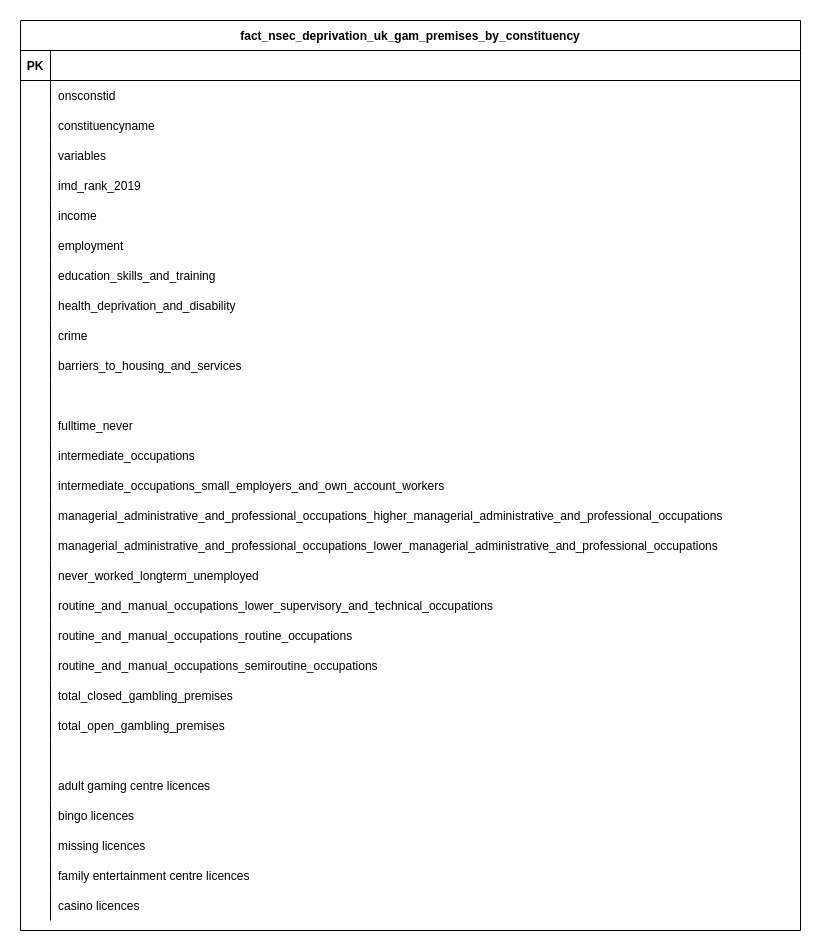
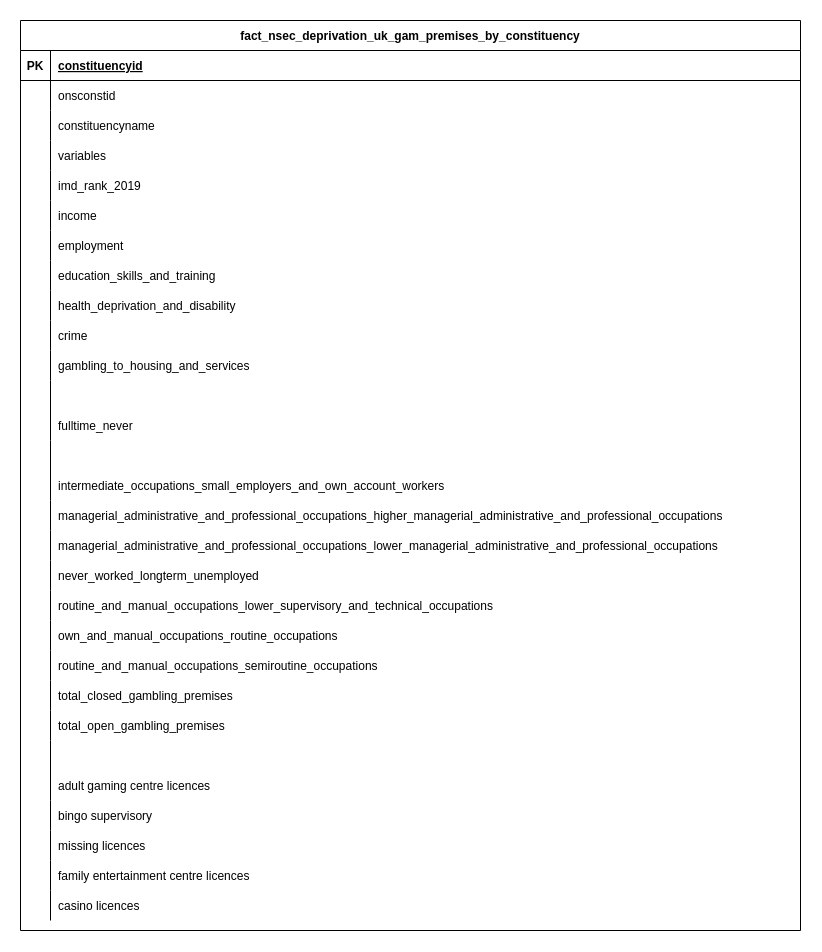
none -> (426, 66)
(161, 366) -> (159, 366)
(426, 456) -> none
(218, 636) -> (206, 636)
(99, 816) -> (110, 816)
